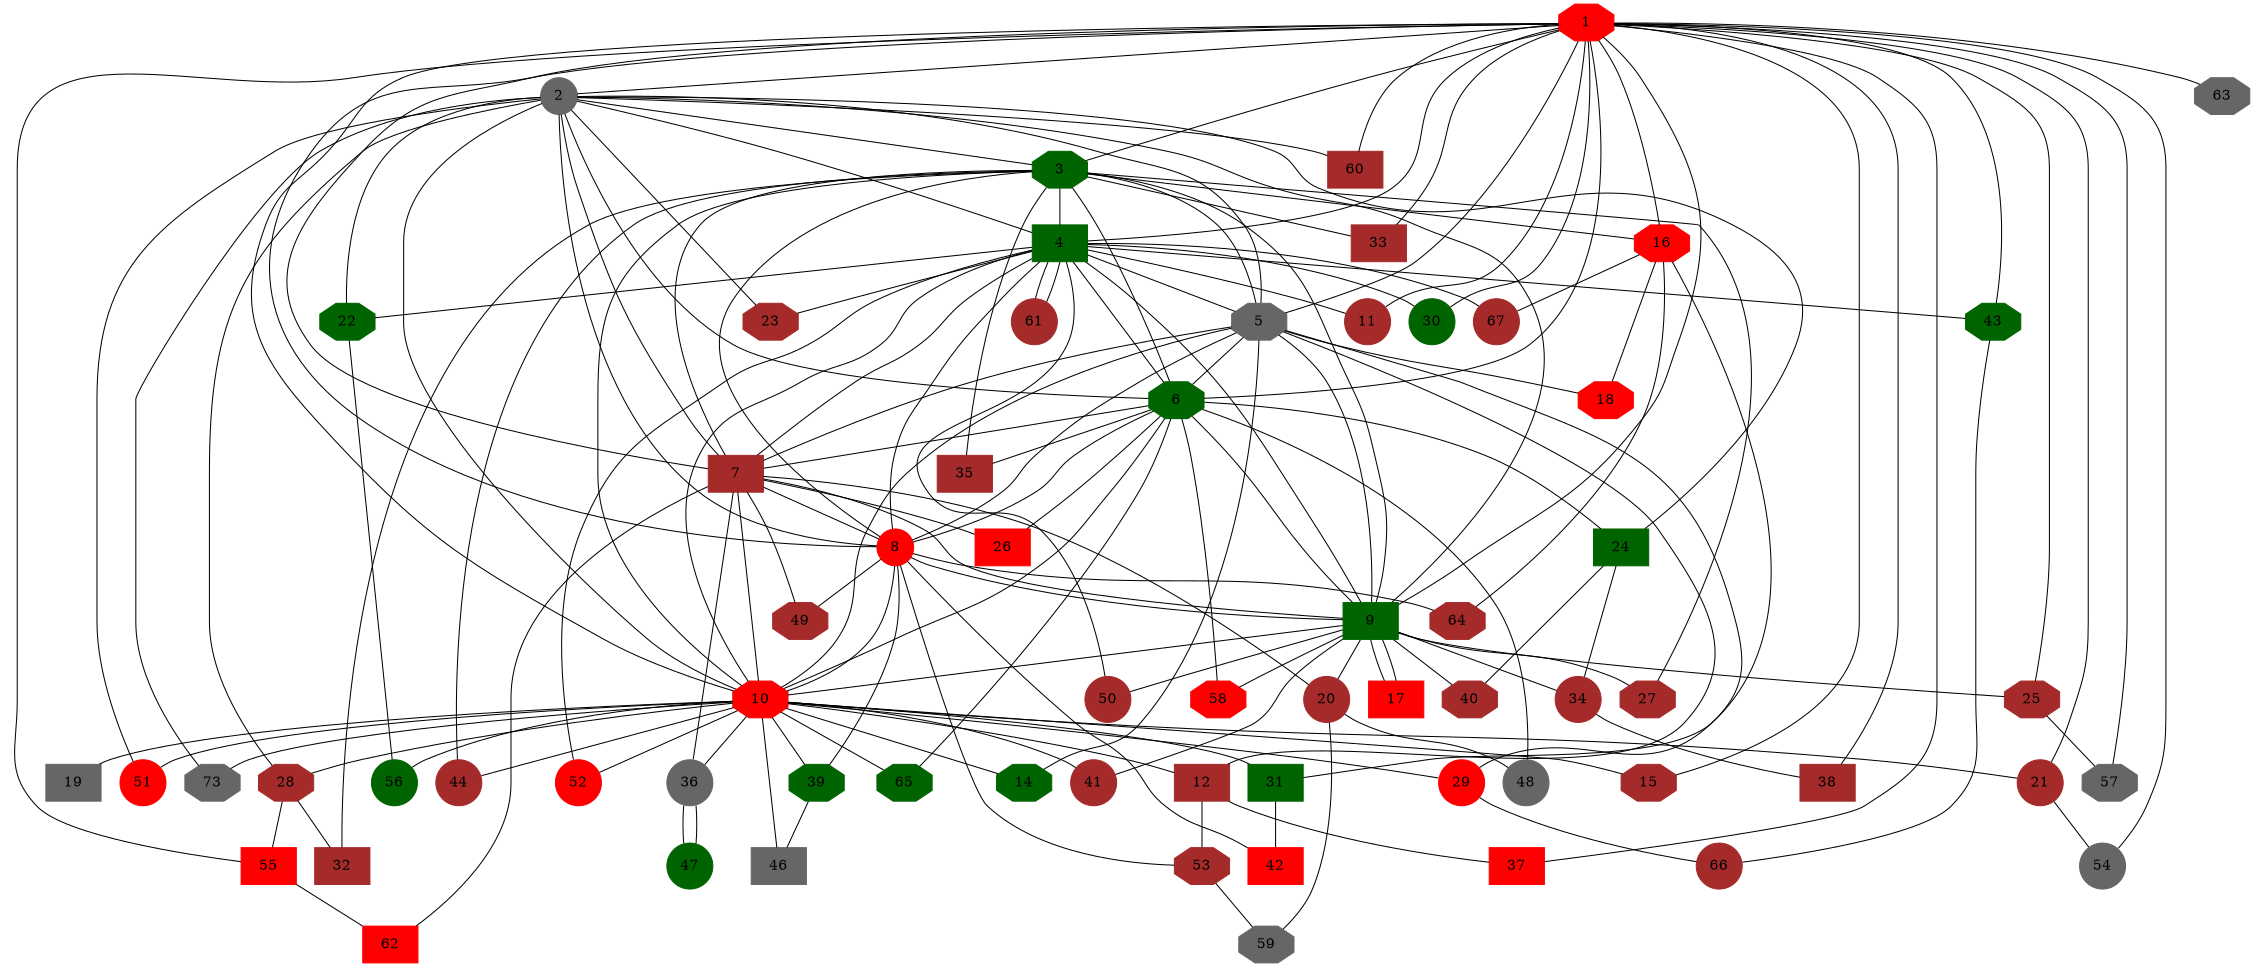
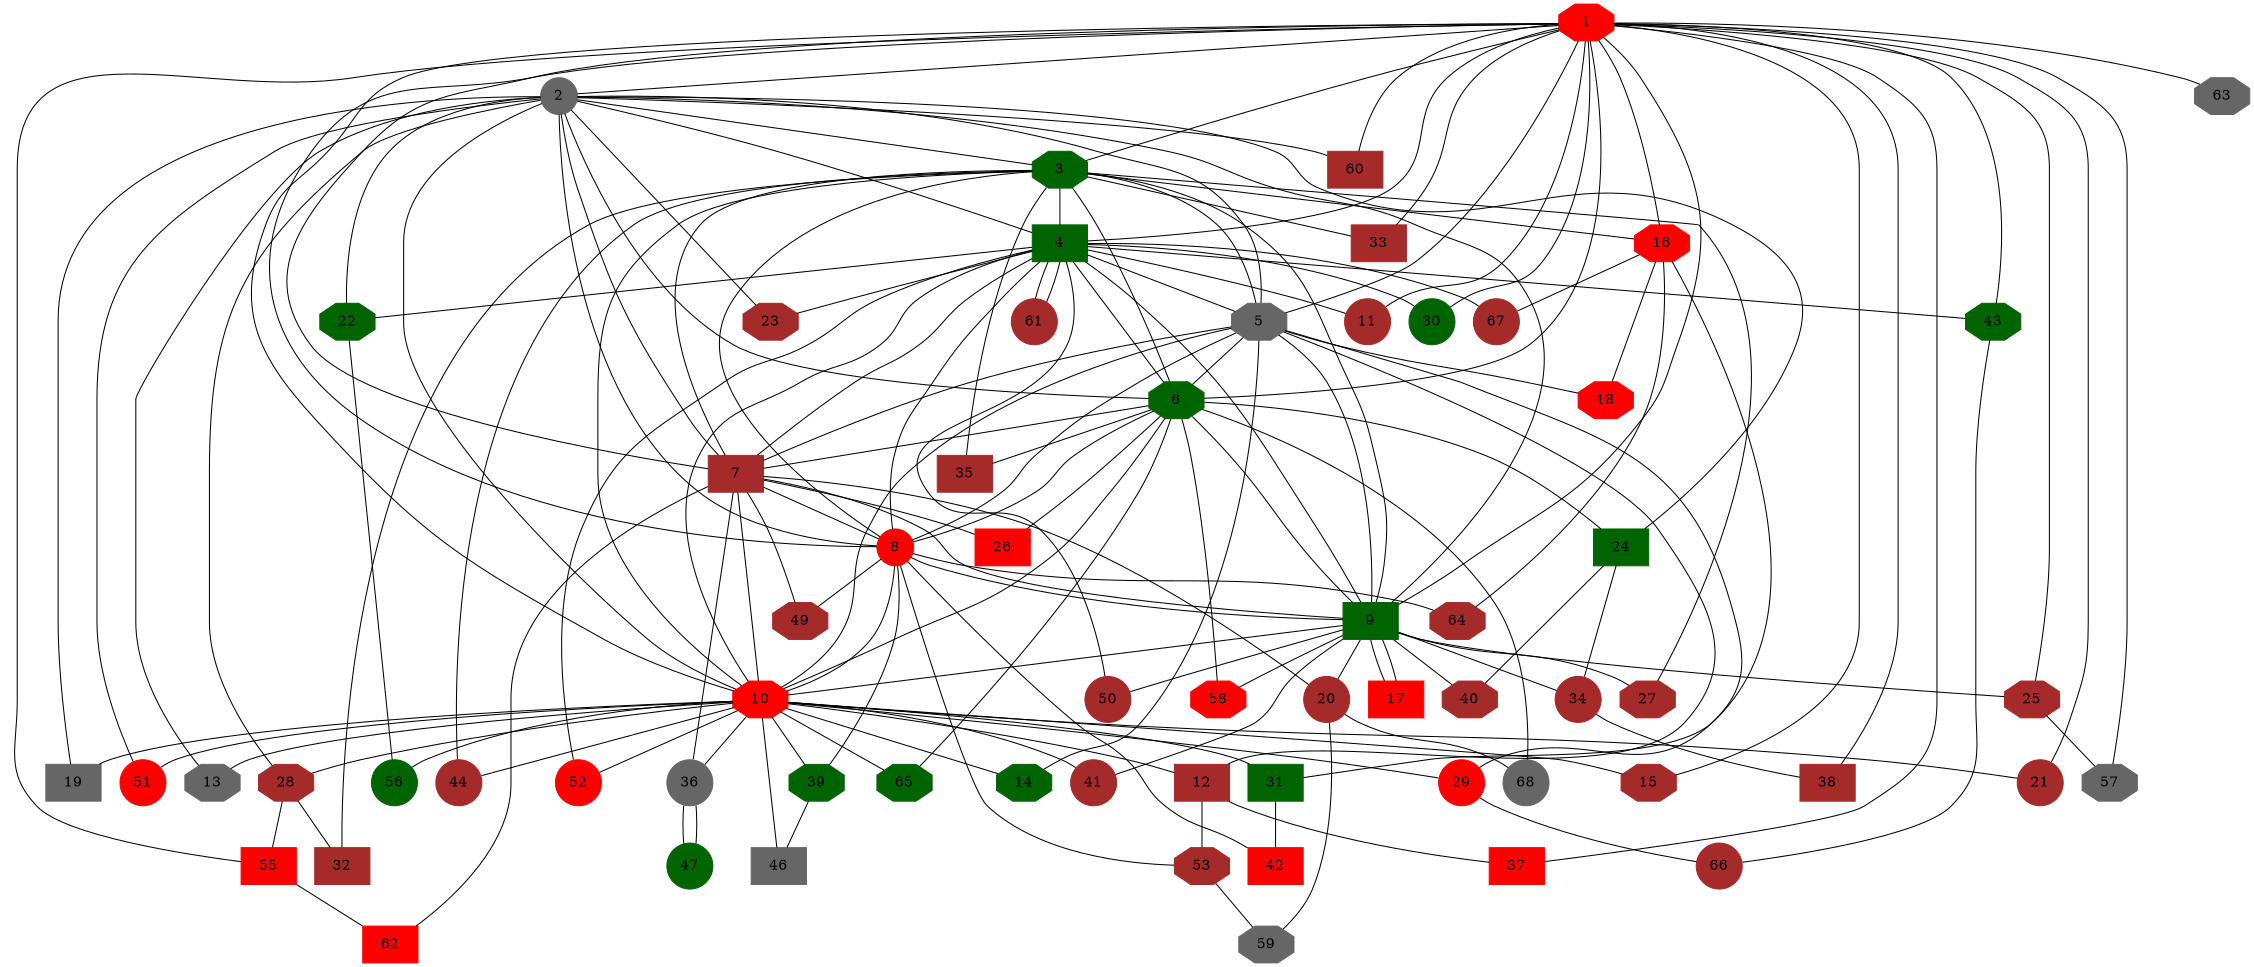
none -> (74, 253)
(212, 783) -> (212, 783)
(1526, 783) -> (1526, 783)
(2103, 866) -> none
